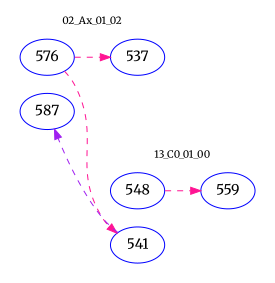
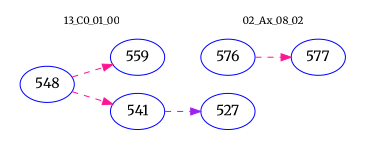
(92, 22) -> (273, 22)
(138, 57) -> (318, 57)
(47, 111) -> (228, 111)
(87, 149) -> (88, 96)
